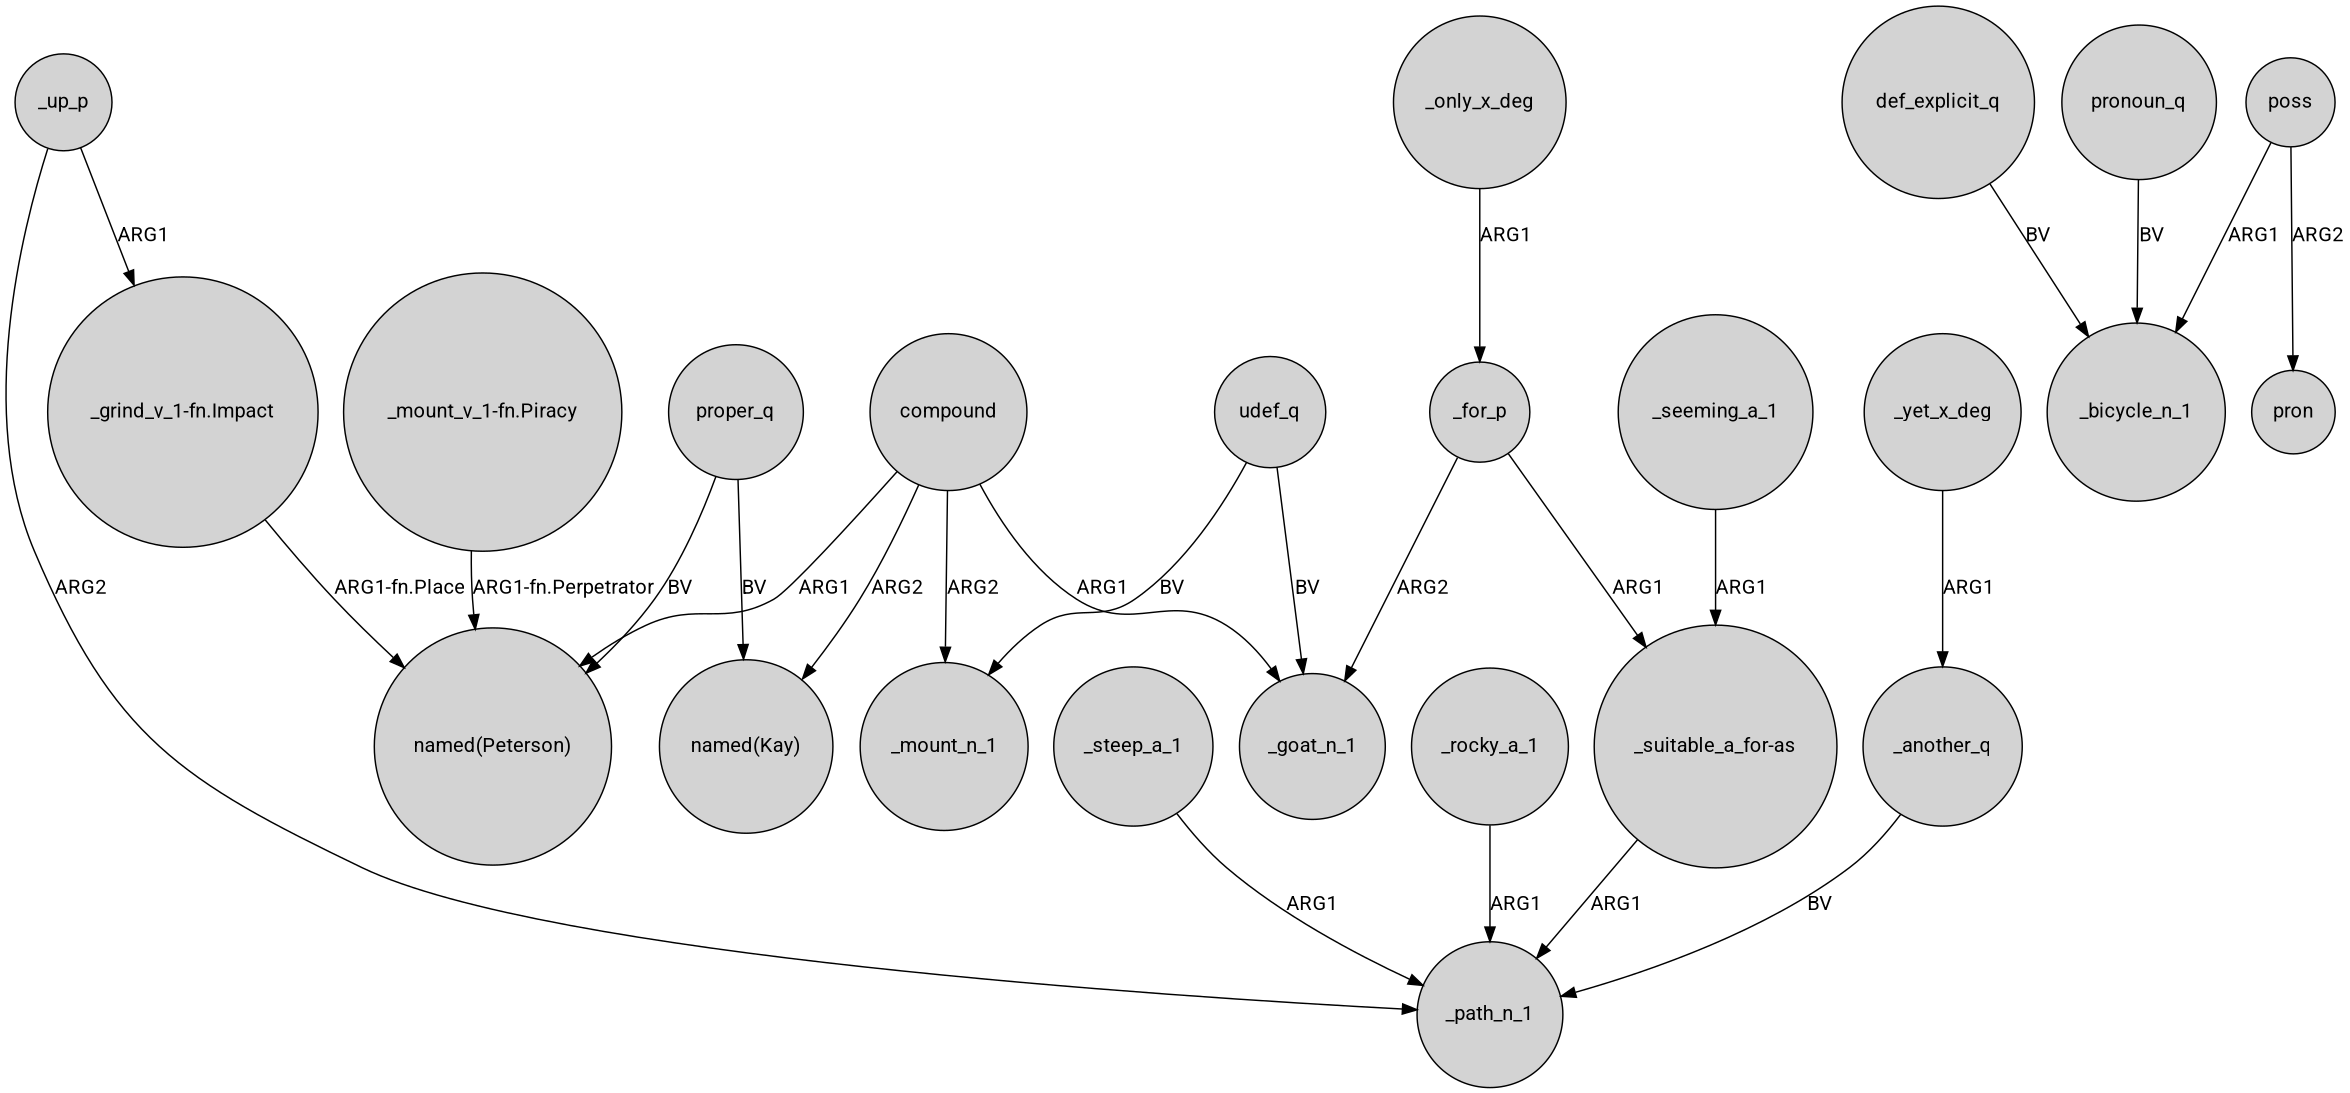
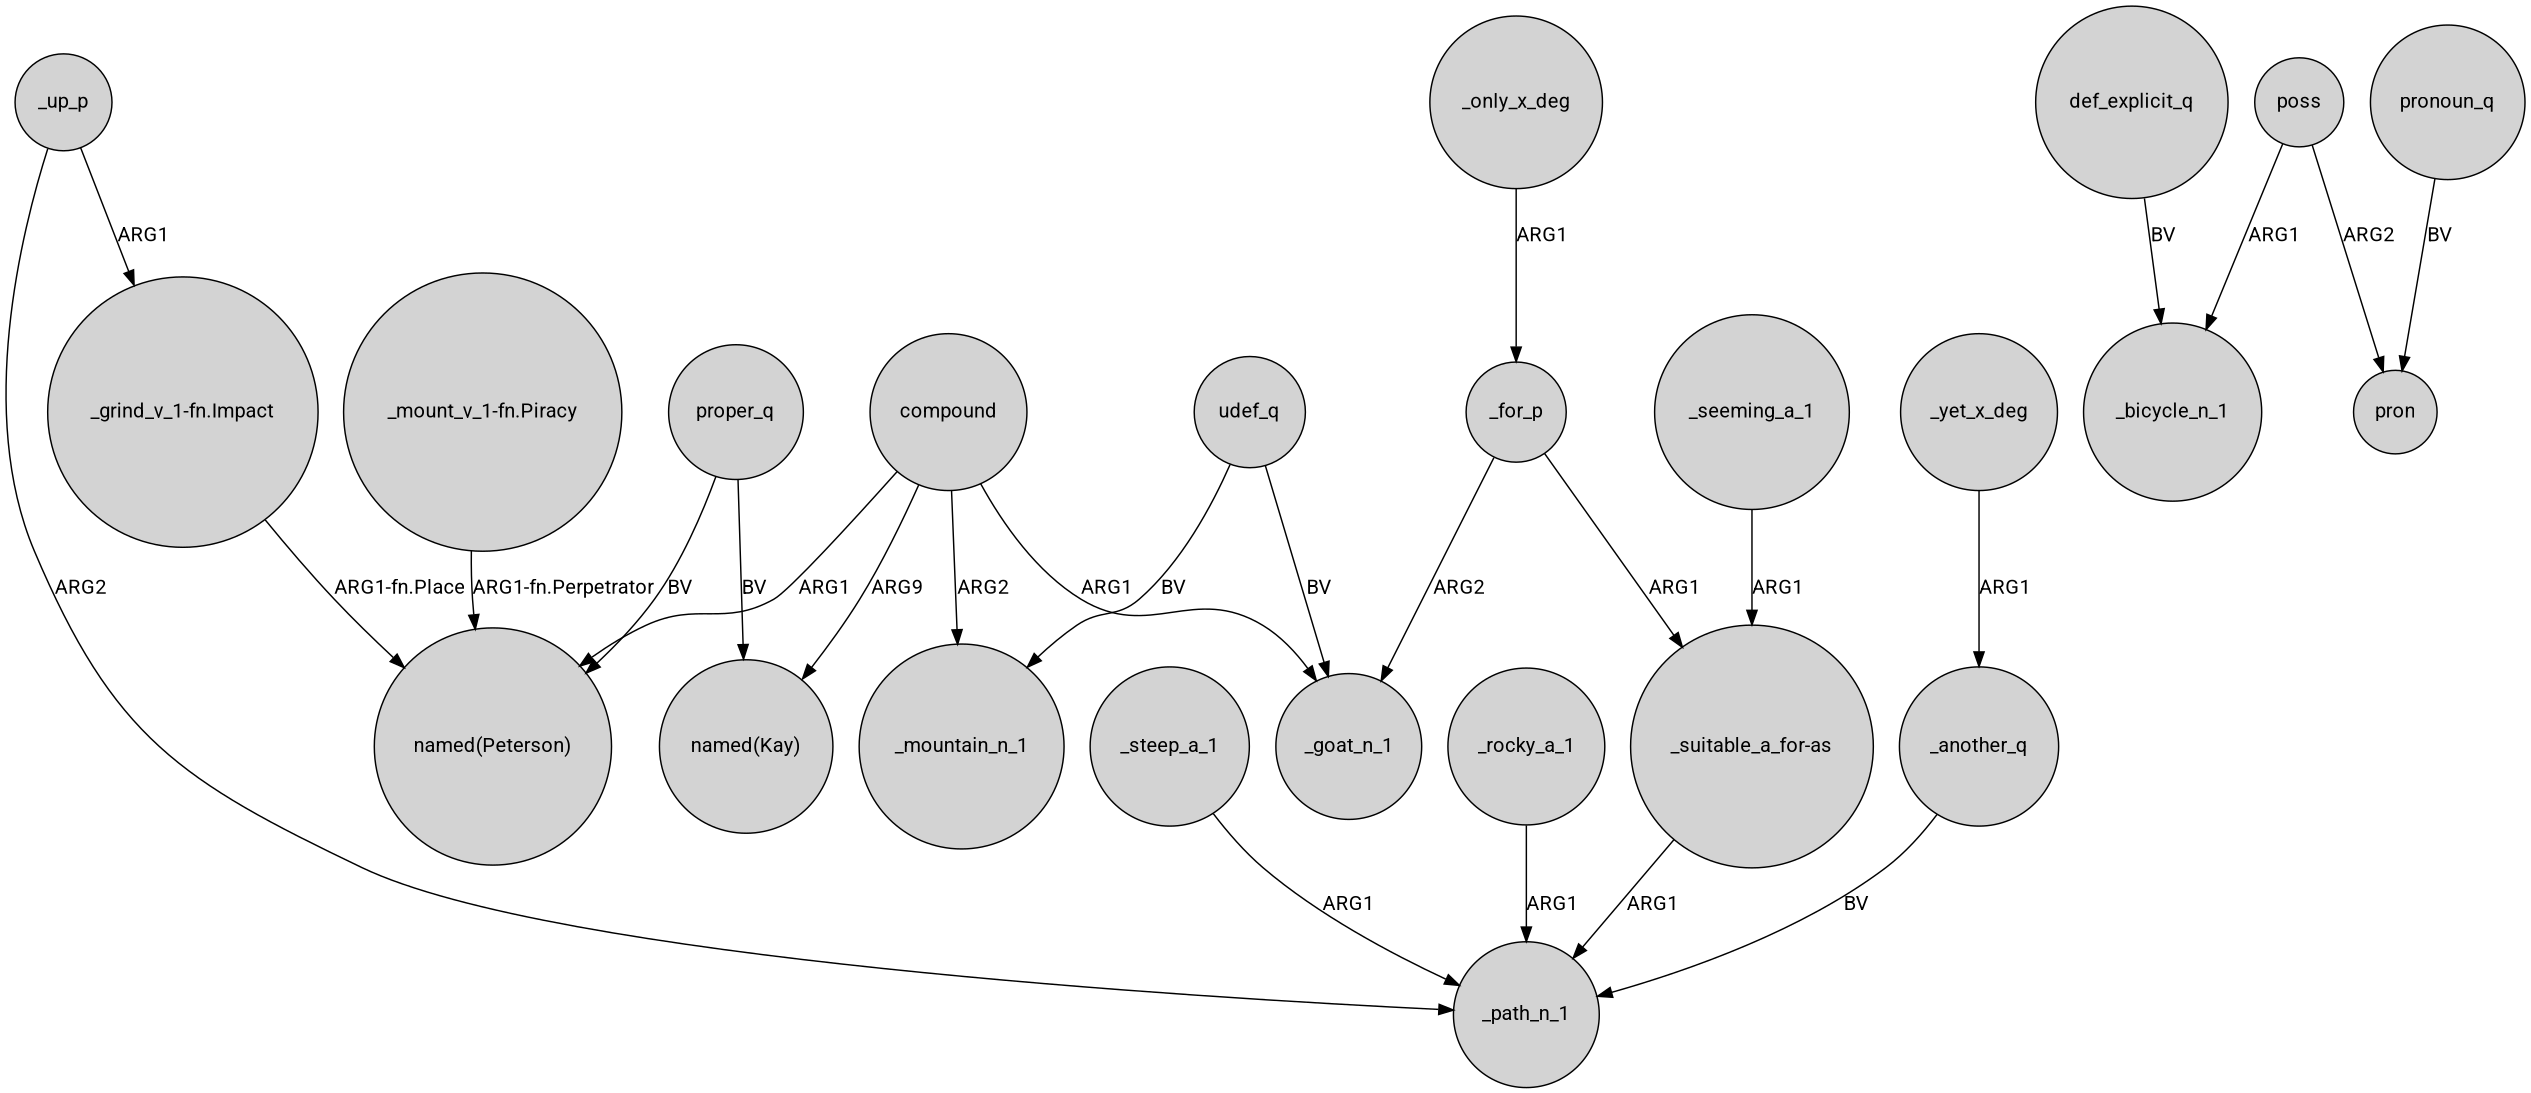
(2138, 244) -> (2420, 268)
(898, 588) -> (898, 588)
(944, 747) -> (962, 747)
